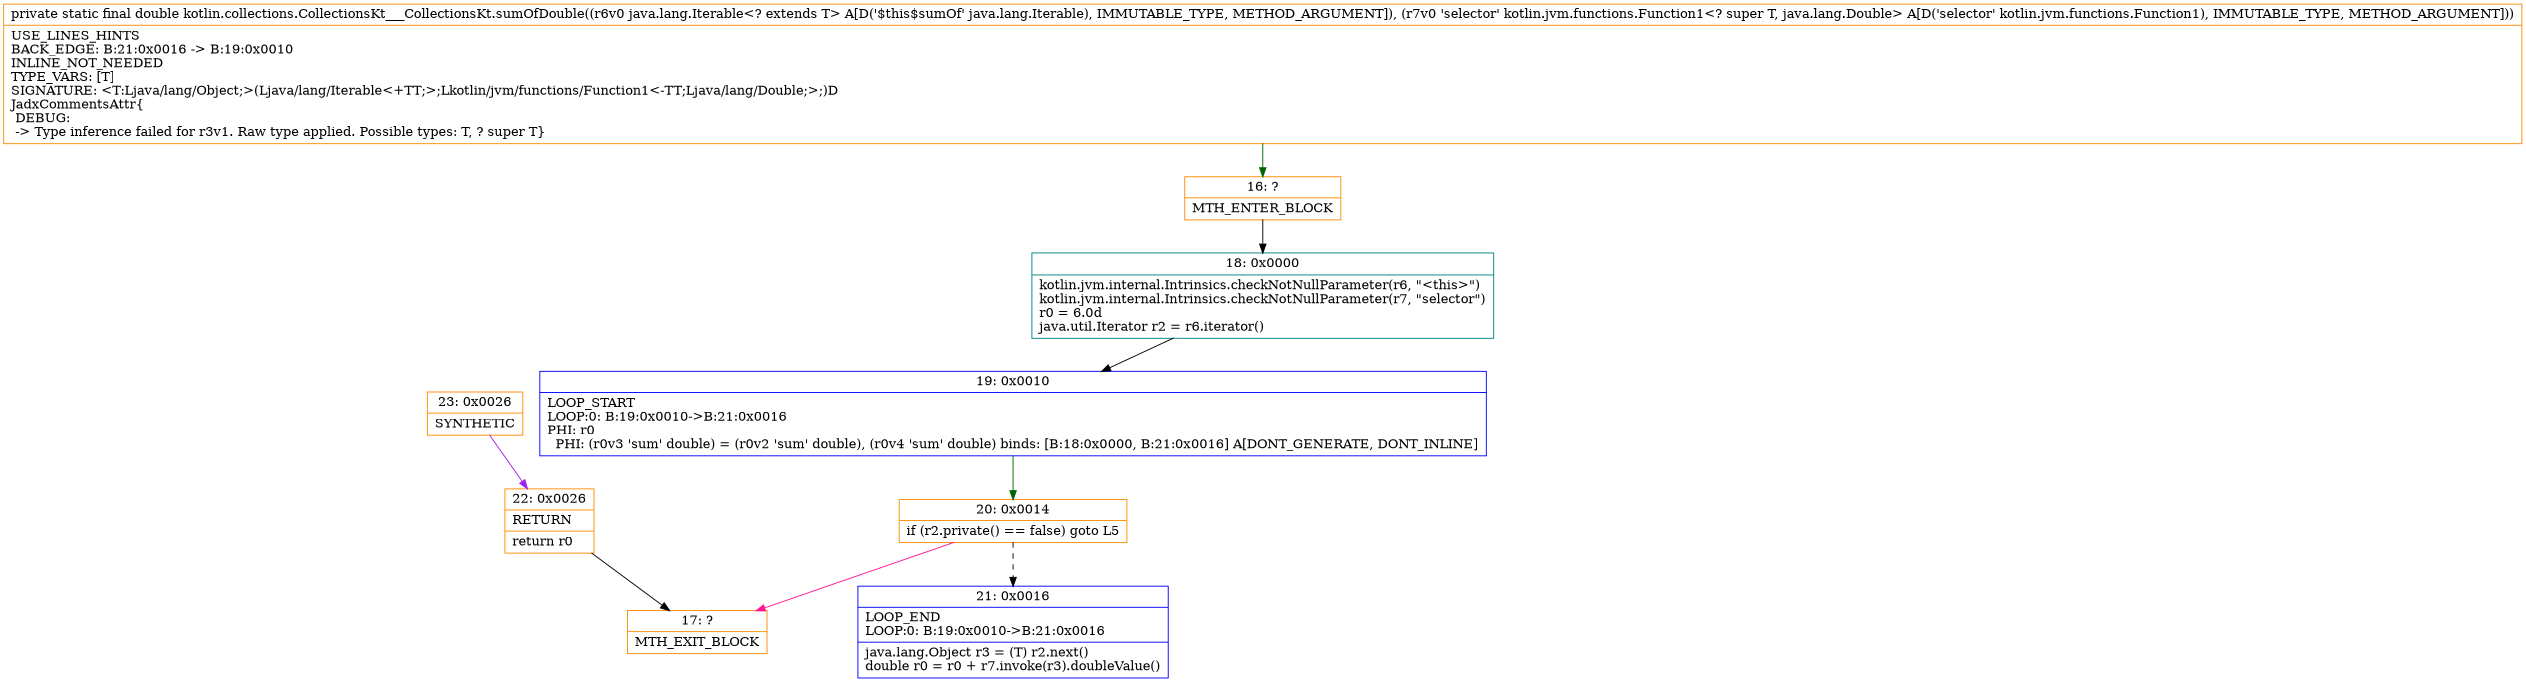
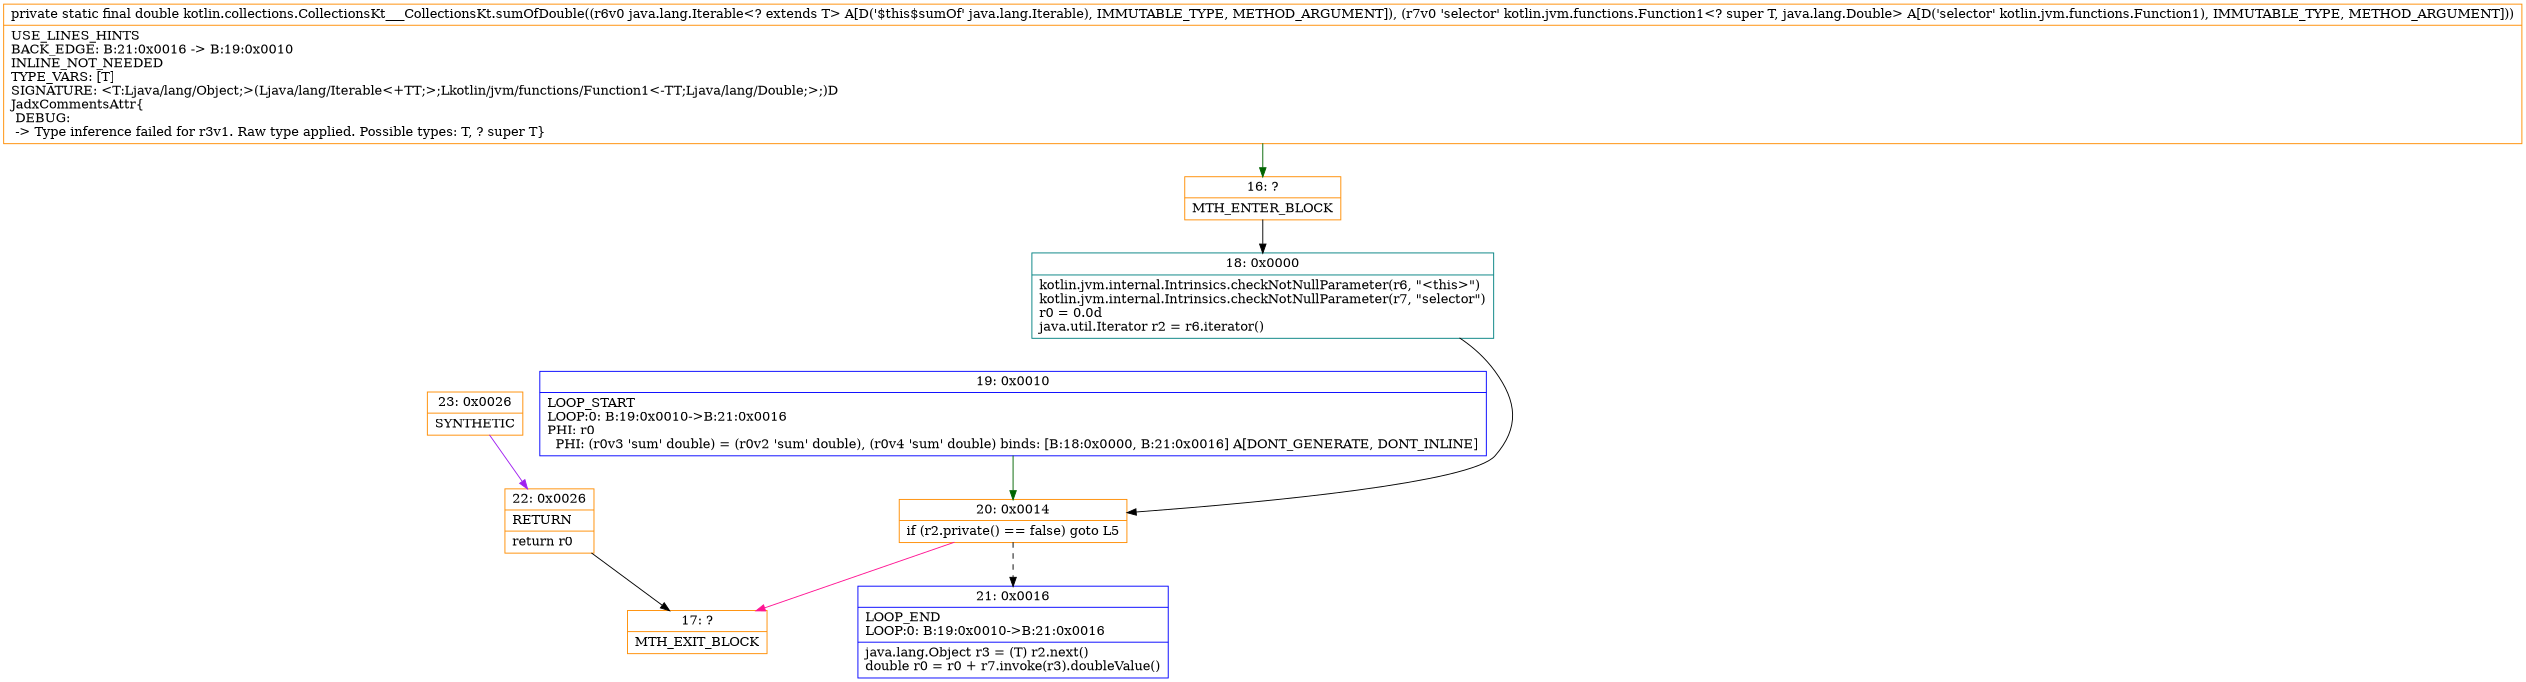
(1071, 313) -> (1071, 313)
(1142, 353) -> (1388, 485)
